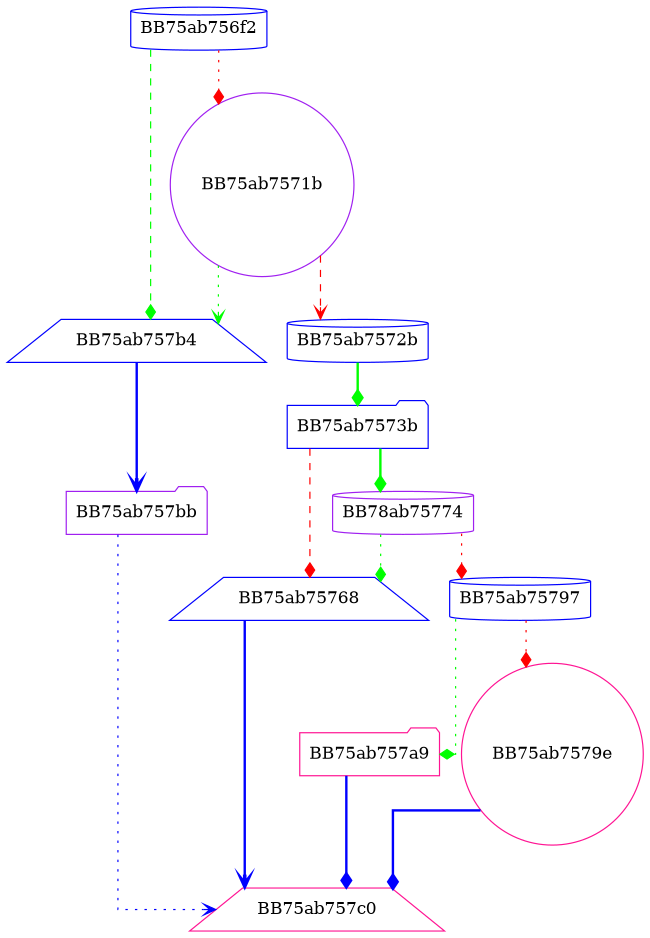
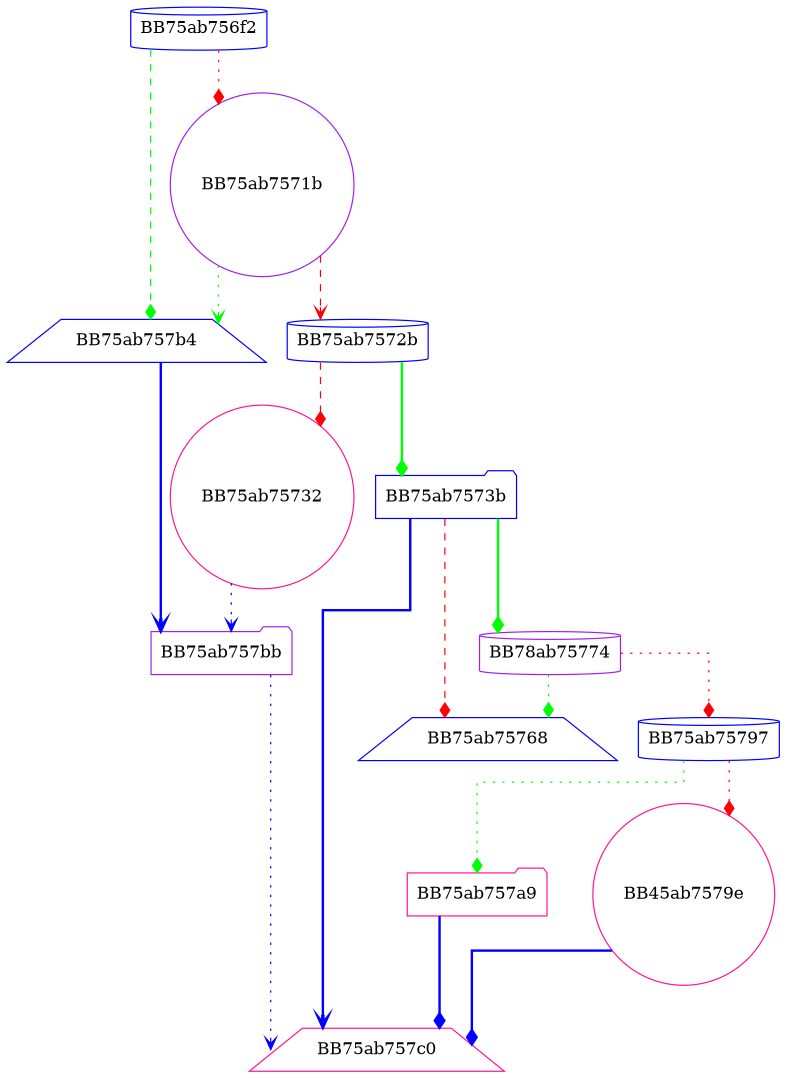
none -> (262, 497)
(245, 748) -> (323, 724)
(552, 754) -> (684, 894)
